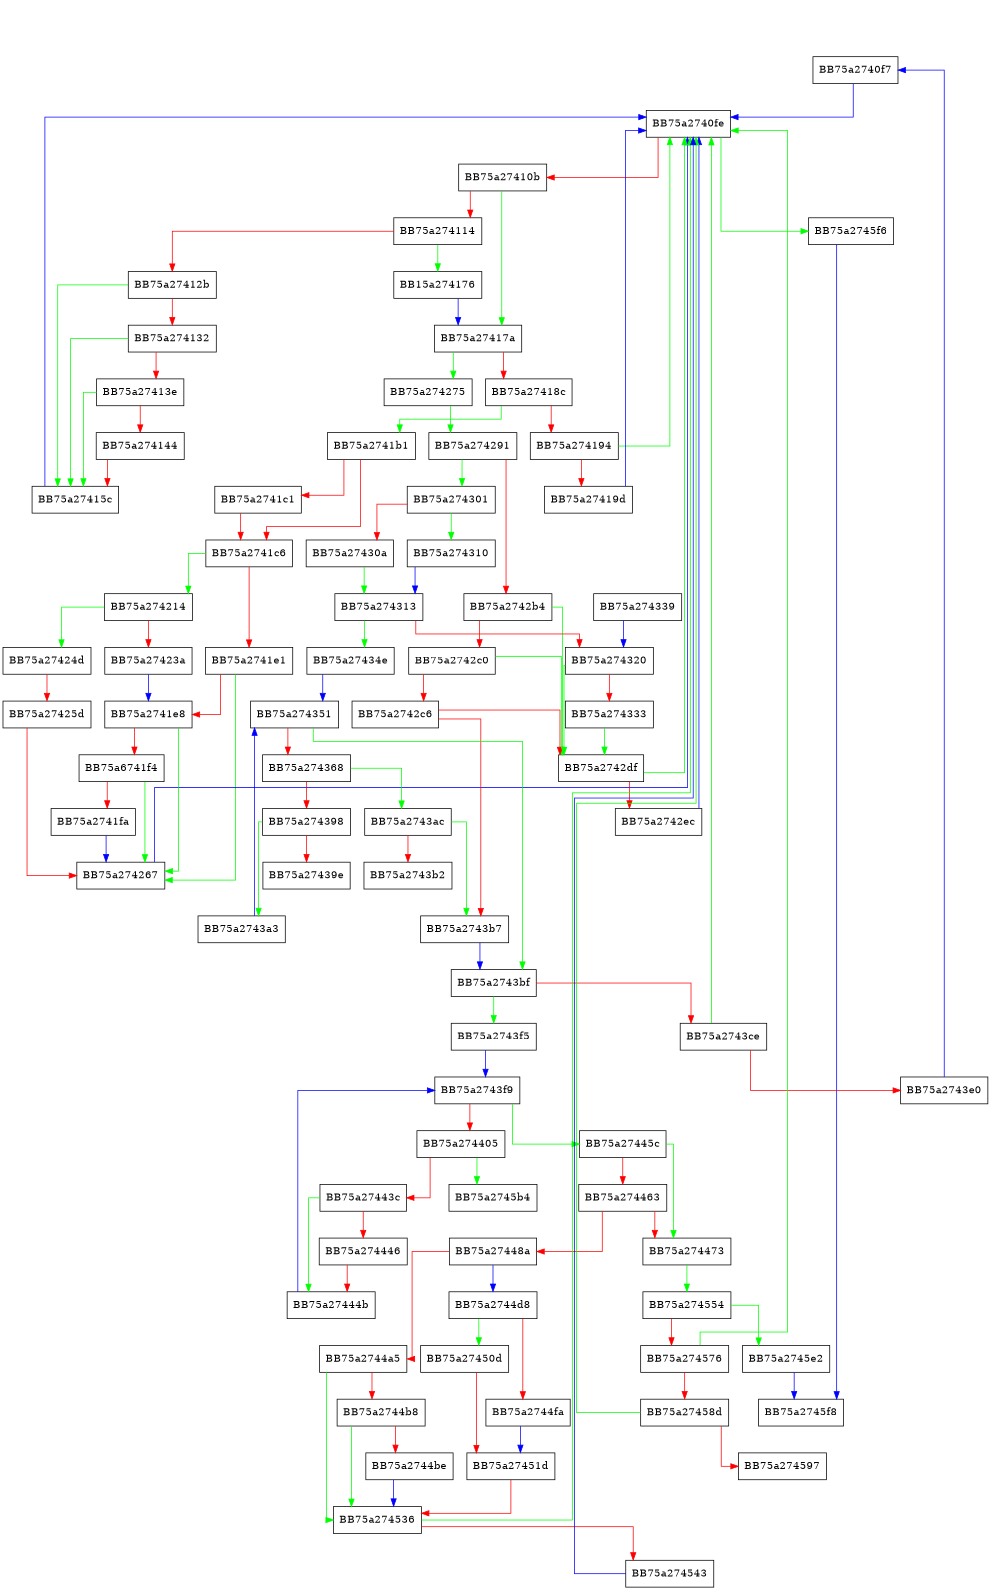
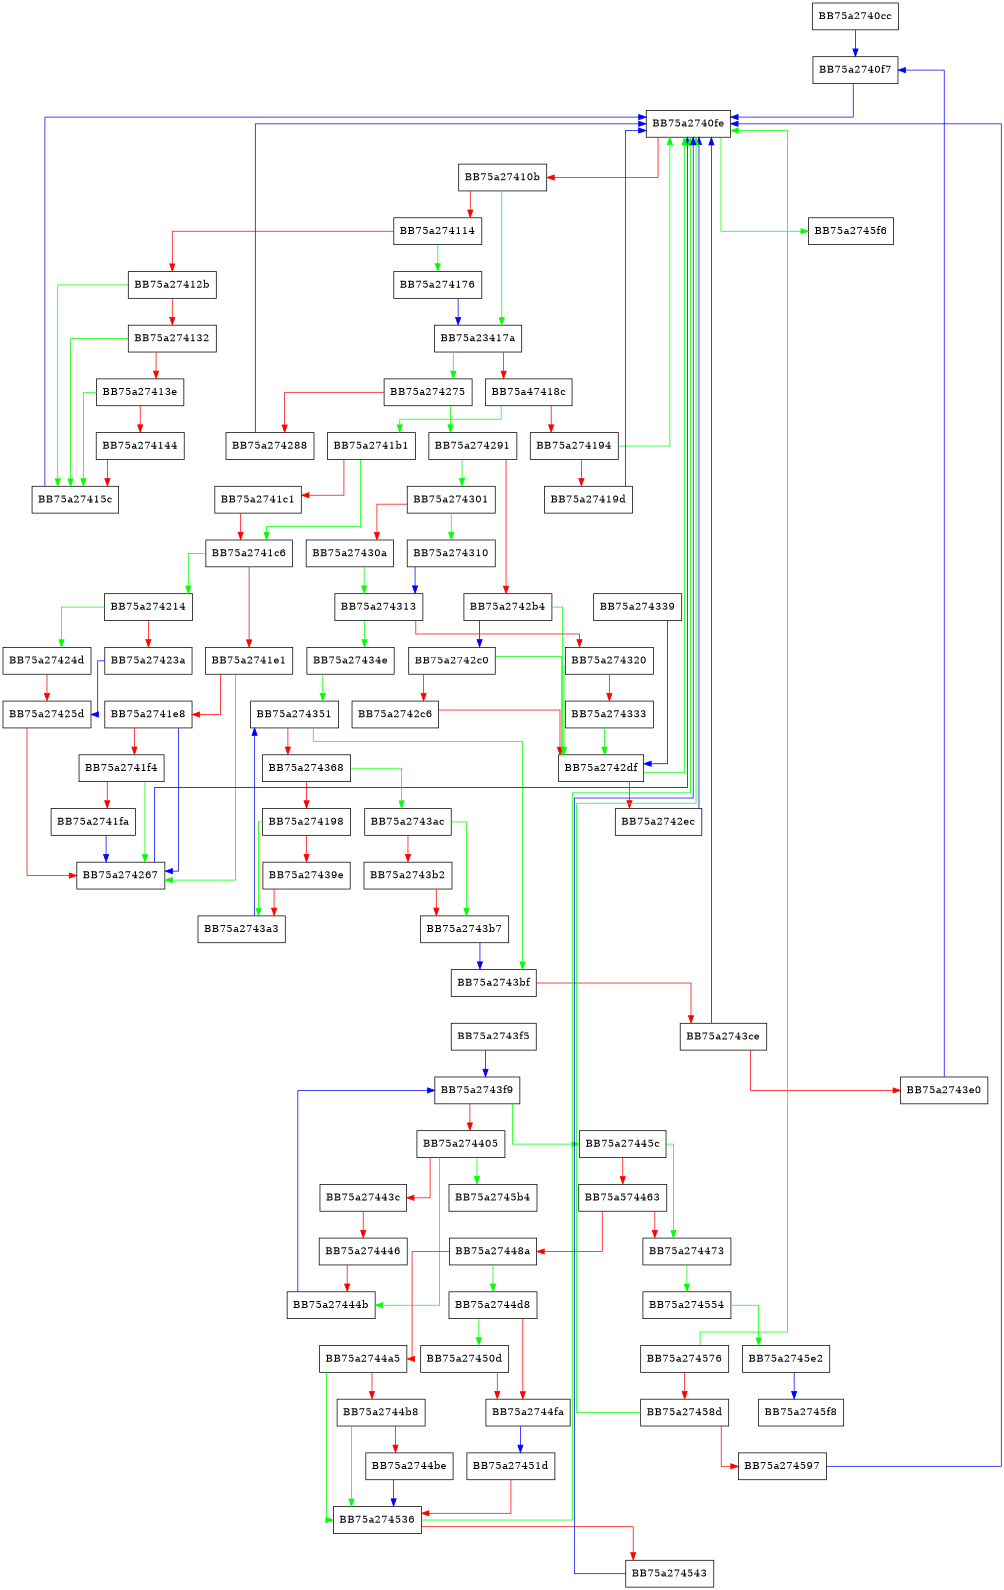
none -> (855, 16)
(438, 285) -> (438, 285)
(478, 339) -> (478, 339)
(529, 392) -> (529, 392)
none -> (270, 446)
(344, 527) -> (344, 527)
(711, 584) -> (711, 584)
(480, 629) -> (480, 629)
(624, 630) -> (668, 700)
(148, 684) -> (98, 684)
(323, 684) -> (323, 684)
none -> (1001, 751)
(122, 768) -> (122, 768)
(481, 793) -> (436, 899)
(178, 803) -> (178, 803)
(837, 818) -> none
(307, 822) -> (307, 822)
none -> (274, 899)
(494, 1006) -> none
(623, 1198) -> (623, 1198)
(309, 1235) -> (440, 1260)
(493, 1275) -> (493, 1275)
(671, 1328) -> none
(476, 1409) -> (497, 1382)
